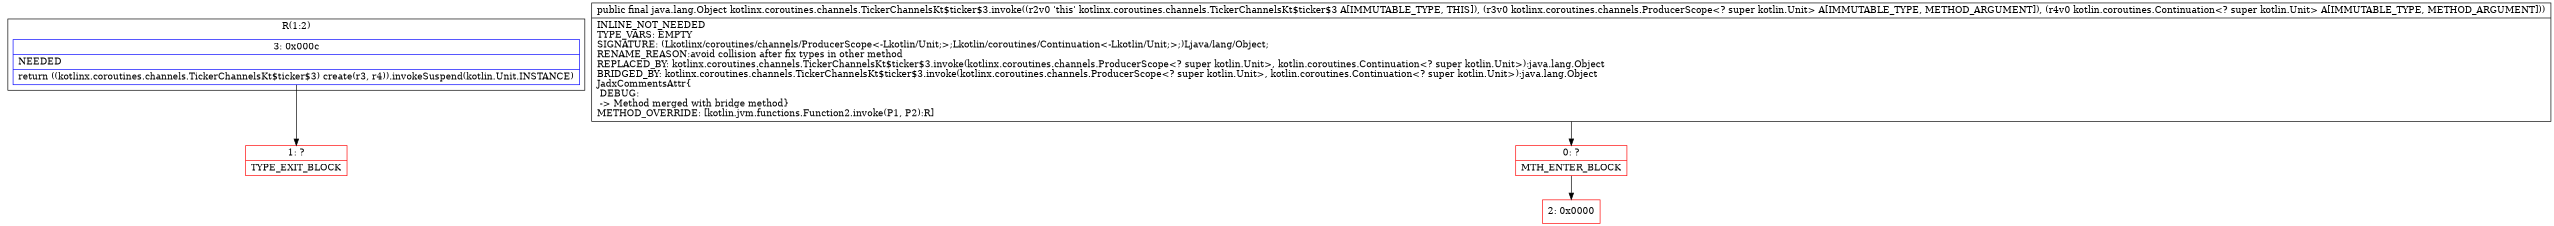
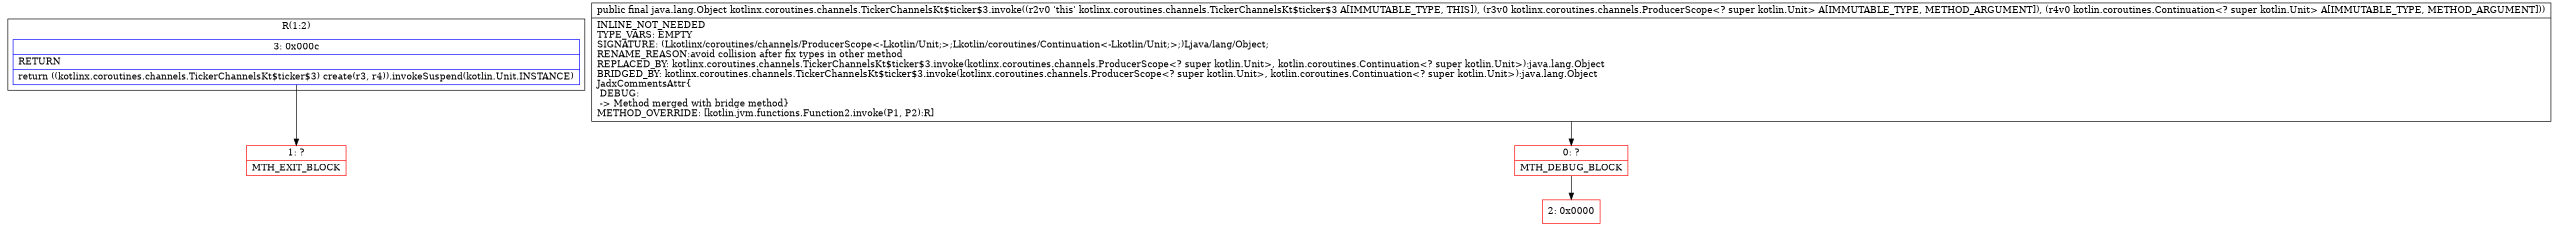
(40, 62) -> (40, 62)
(296, 168) -> (296, 168)
(1571, 168) -> (1571, 168)
